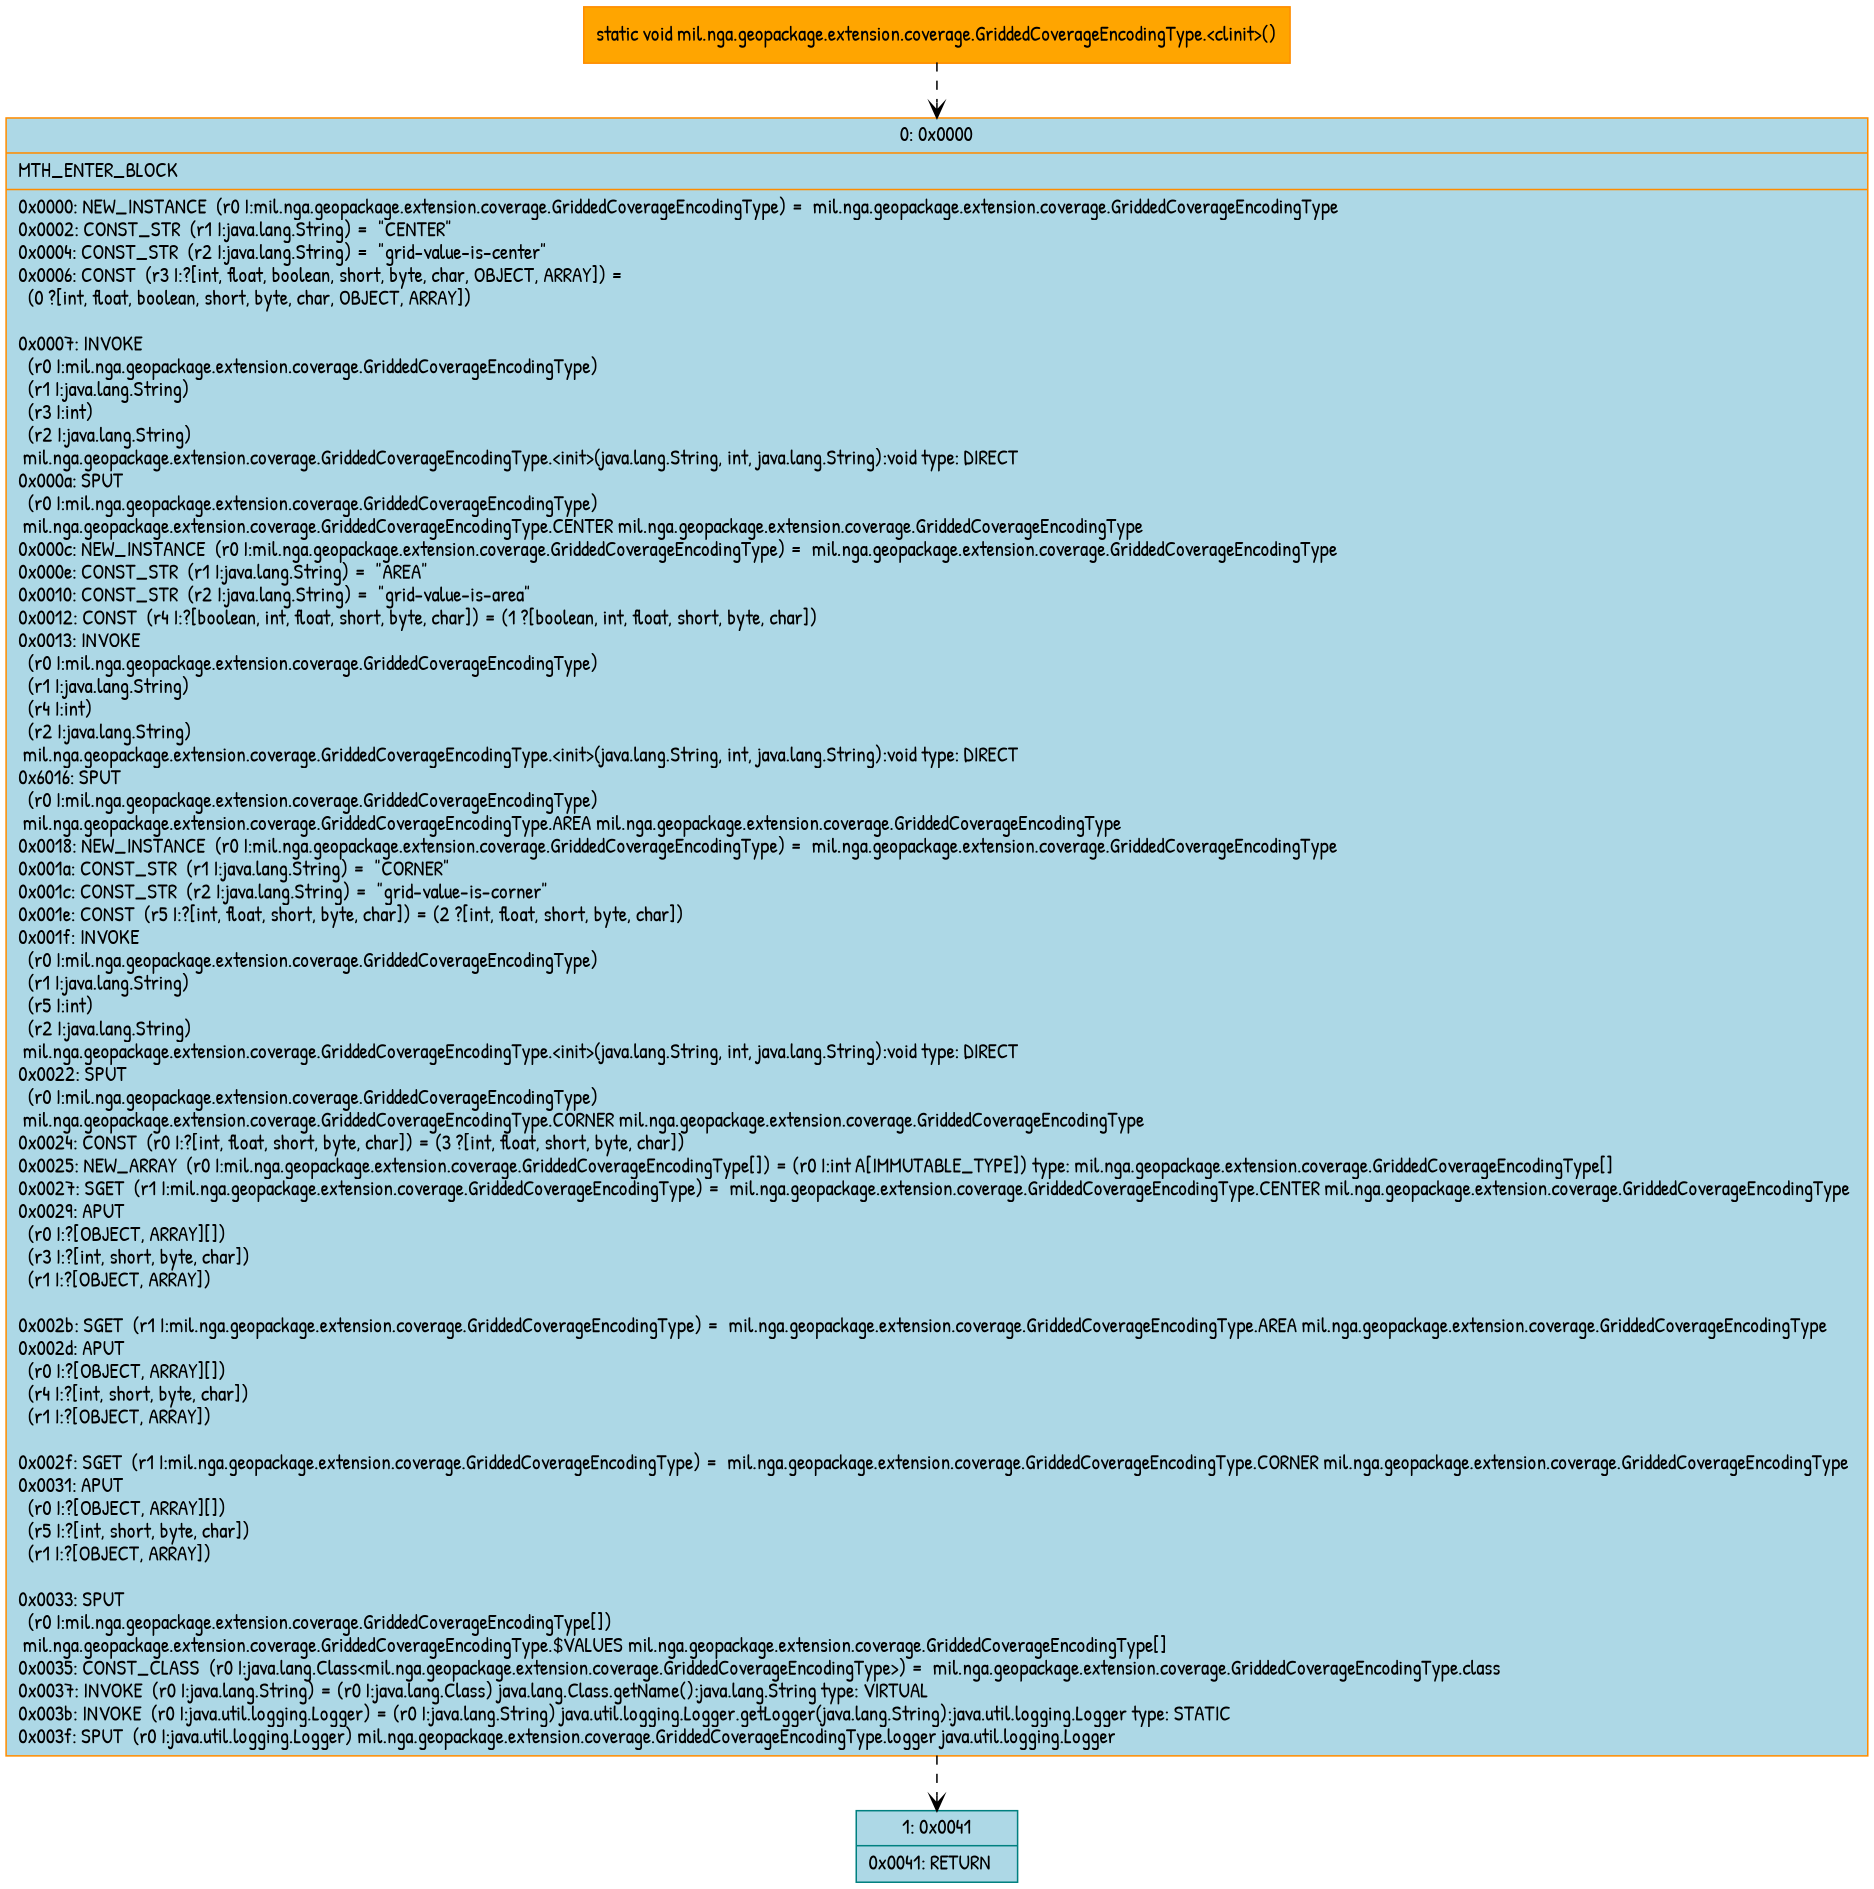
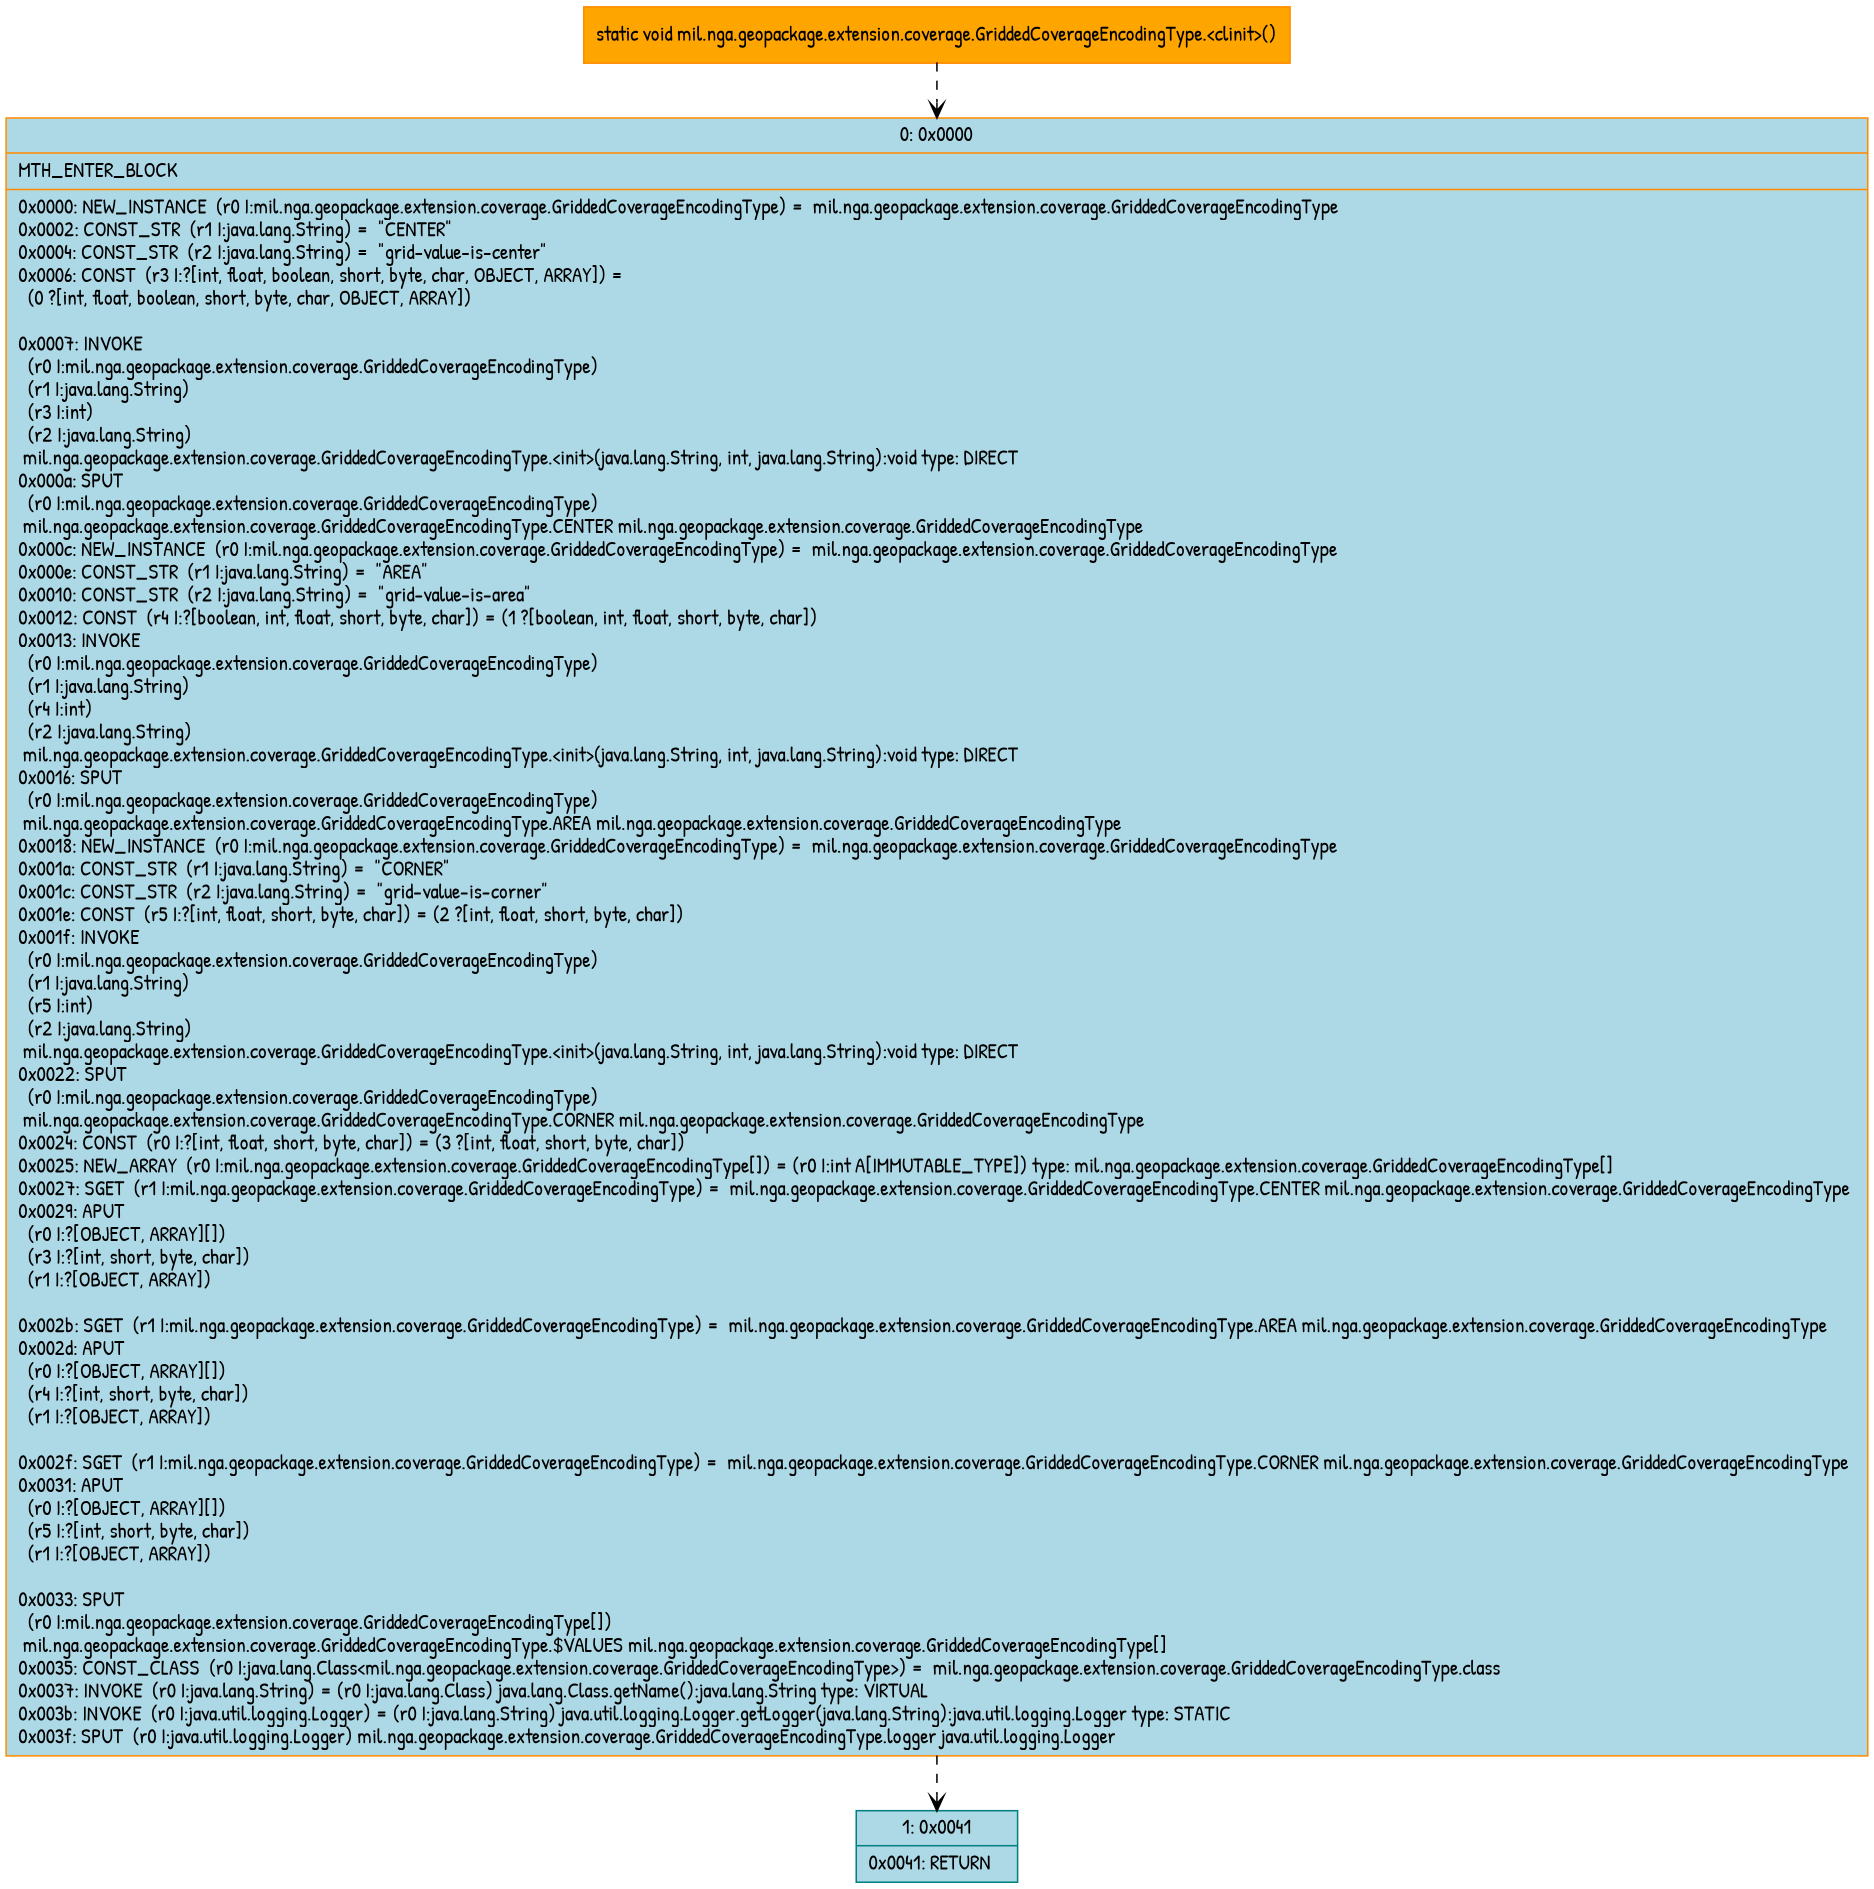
(75, 778) -> (75, 778)
